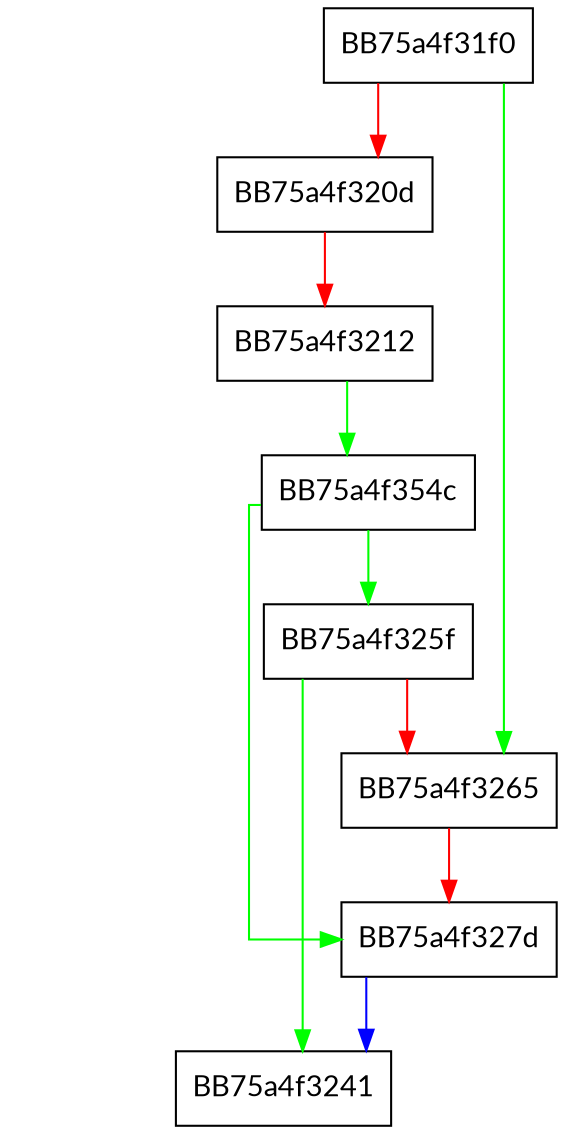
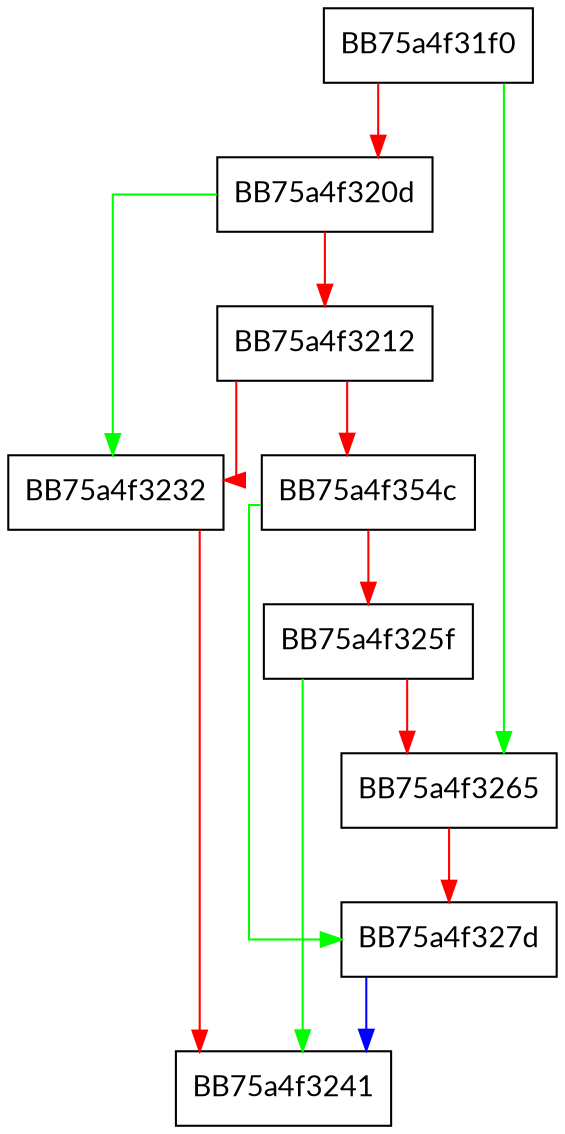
(347, 407) -> (347, 407)
none -> (116, 493)
(368, 556) -> (368, 556)
